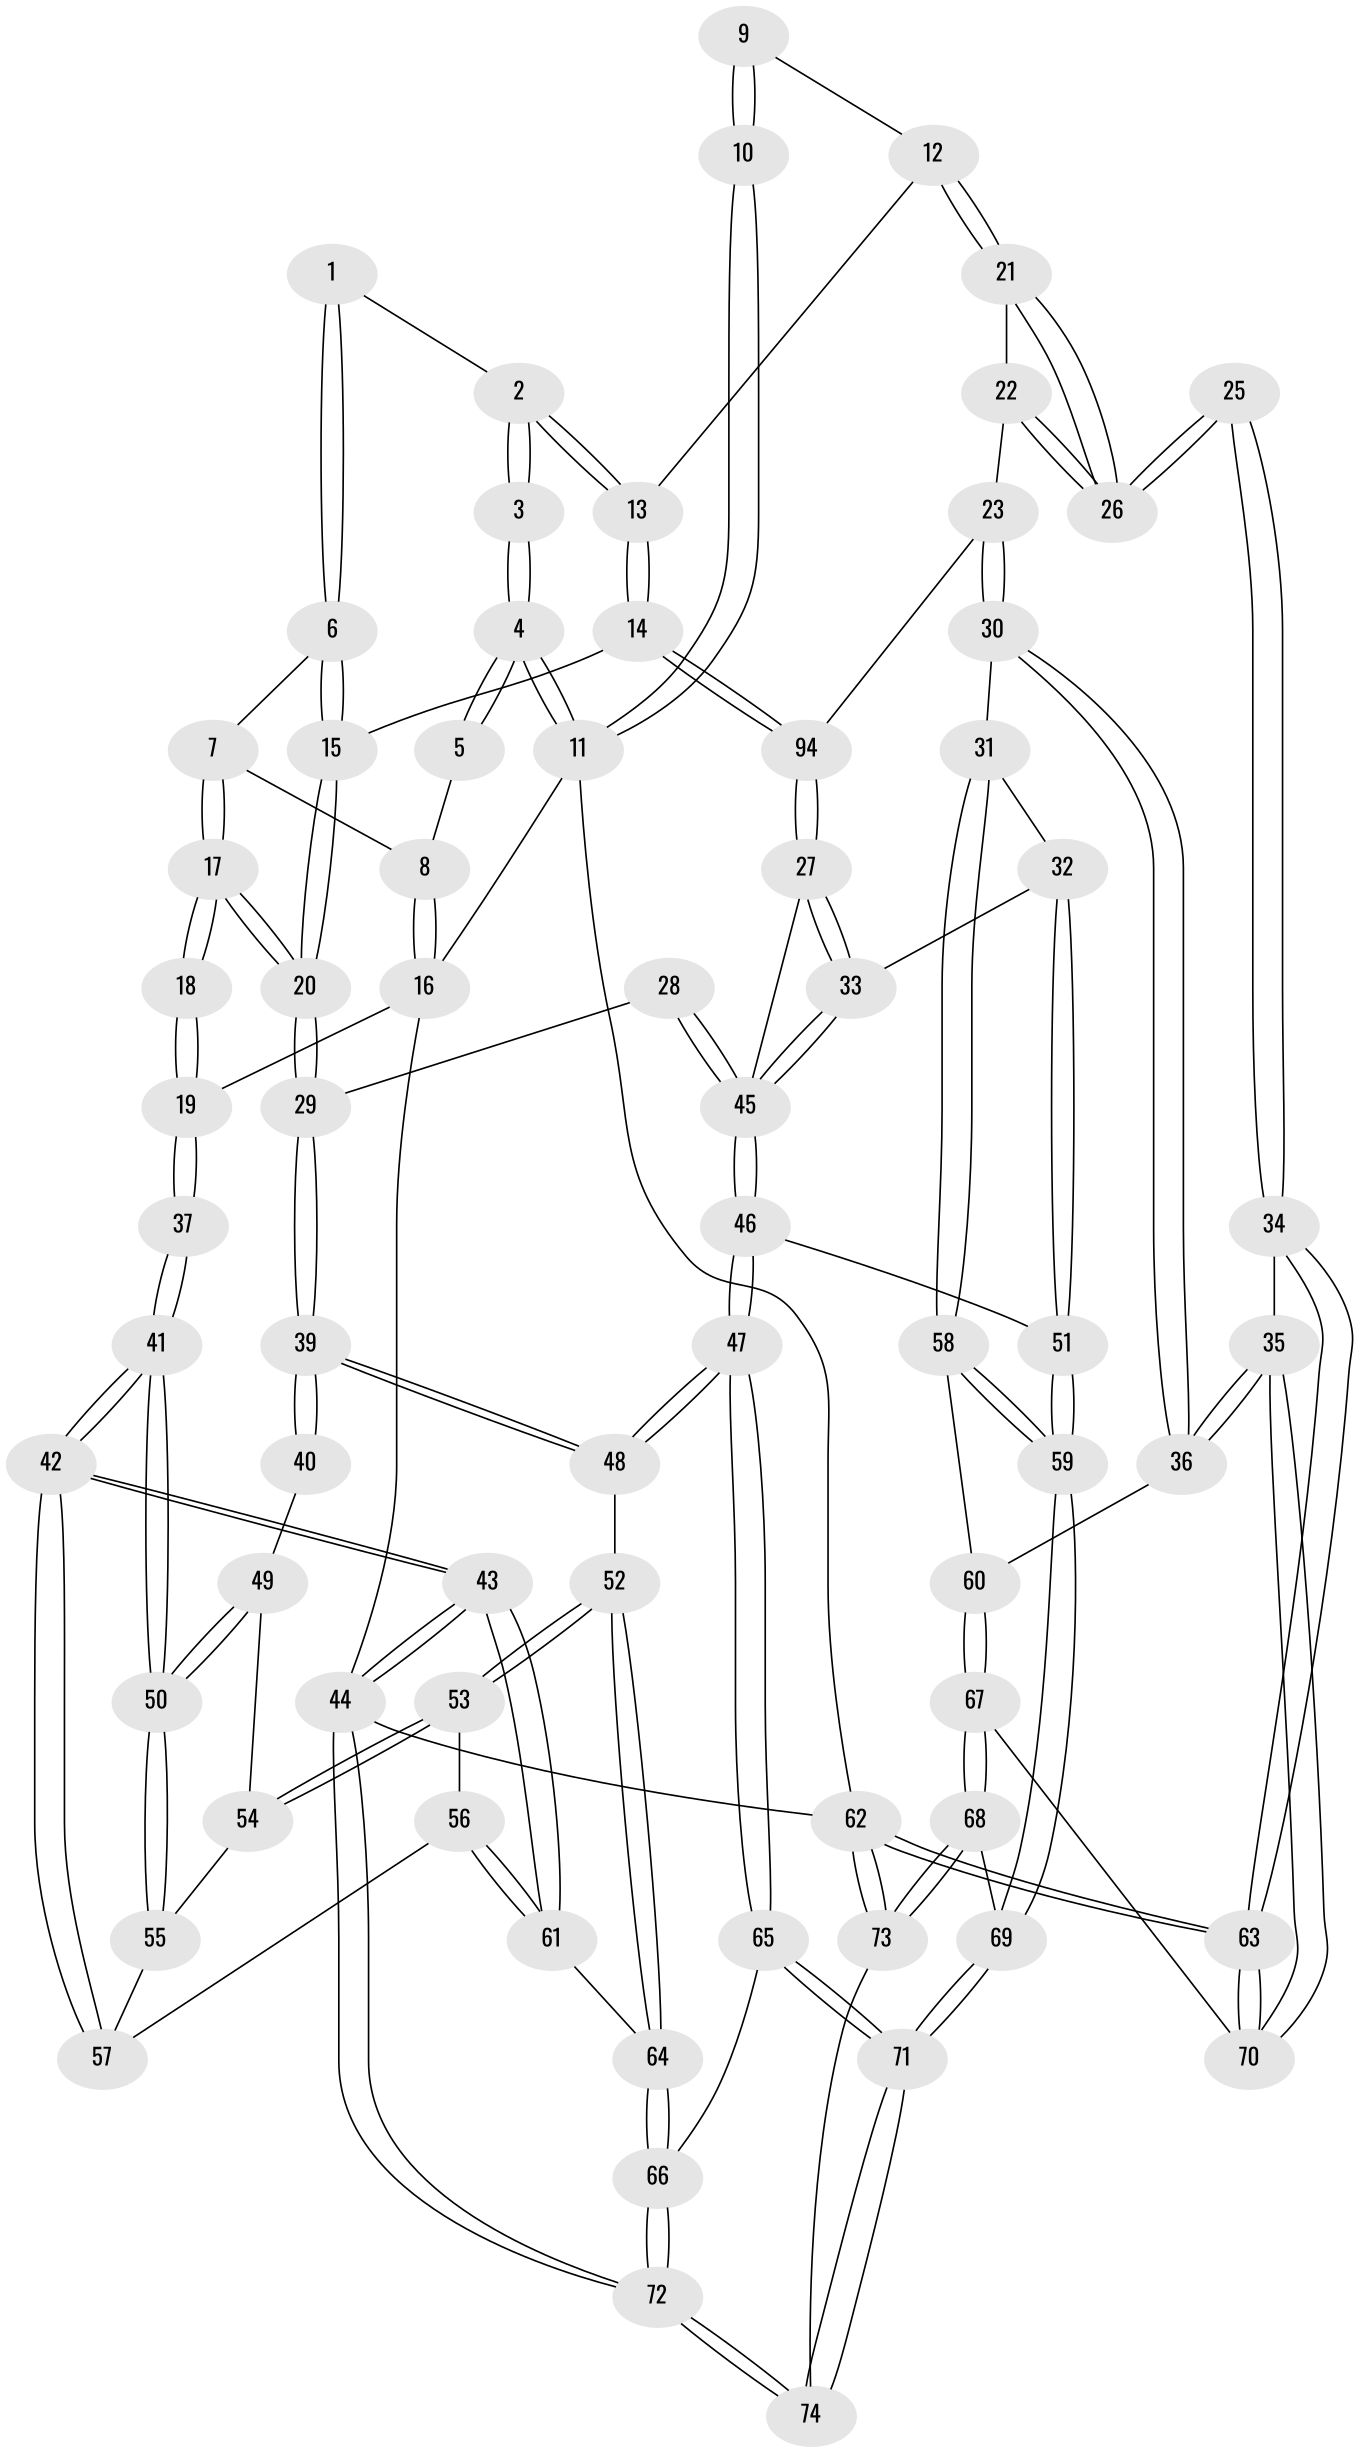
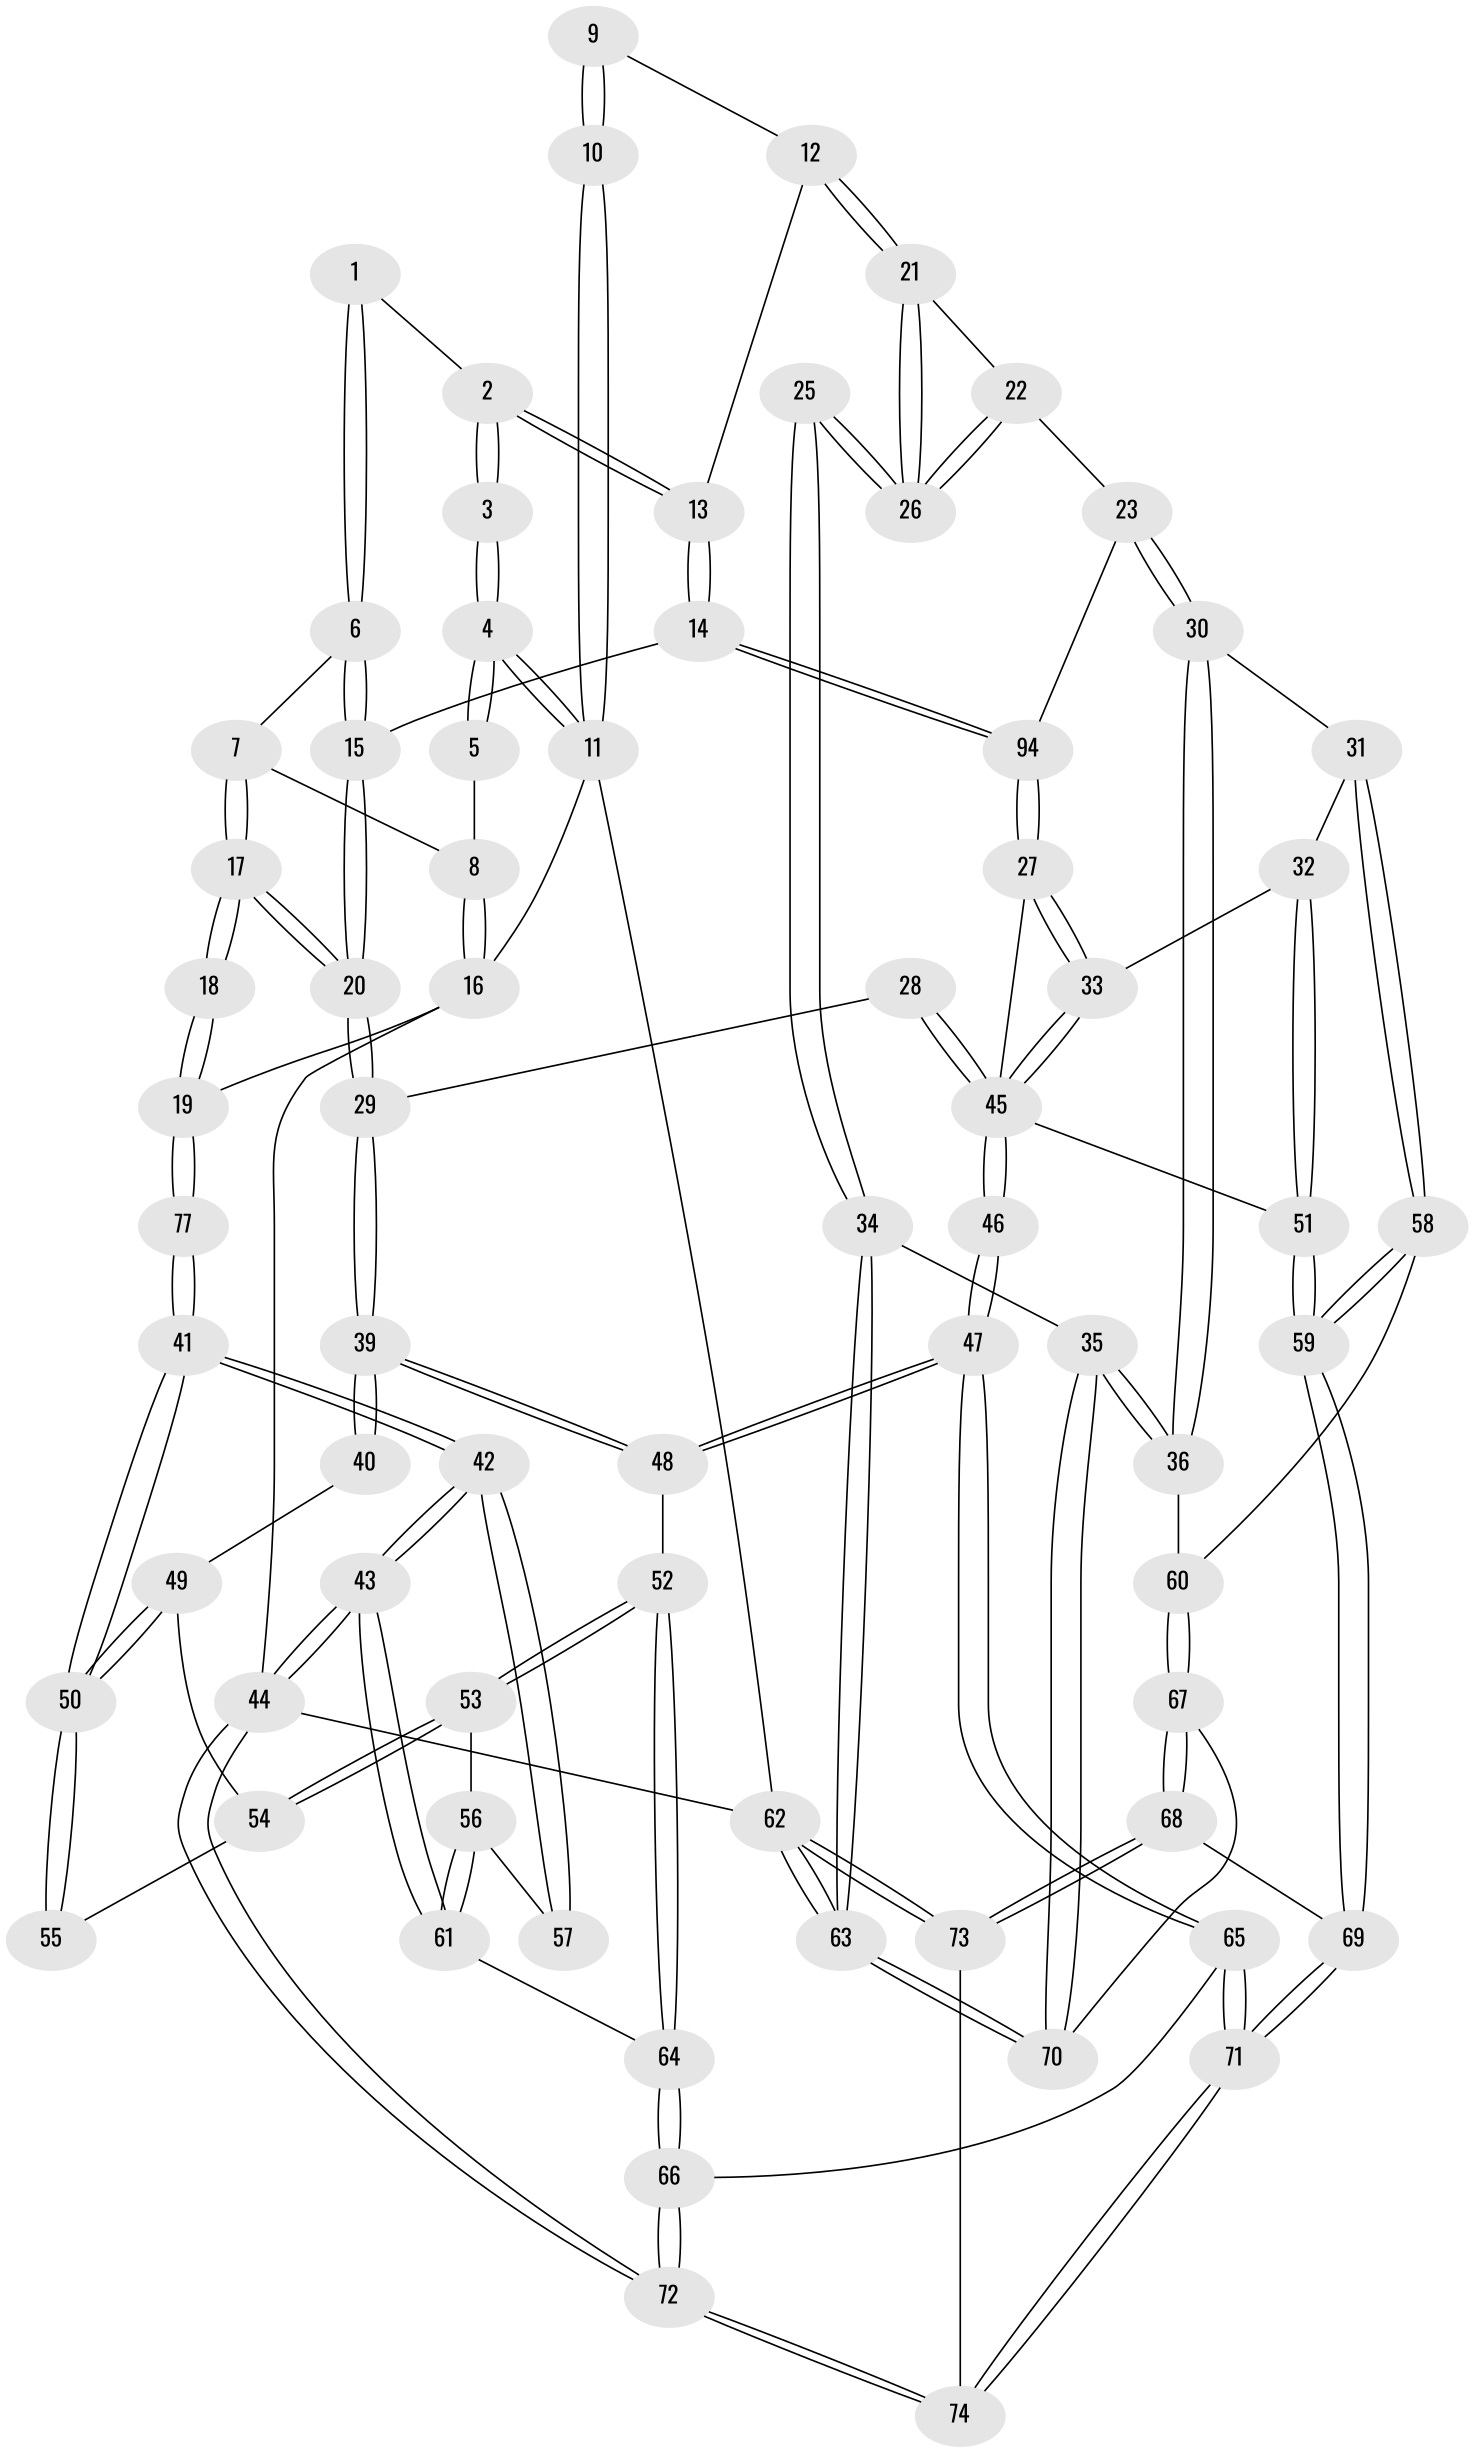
(183, 1226) -> (183, 1226)
(908, 1280) -> (1151, 1167)
(129, 2000) -> none
